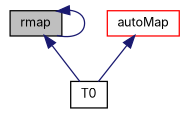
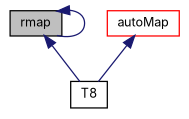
(89, 95) -> (89, 95)
